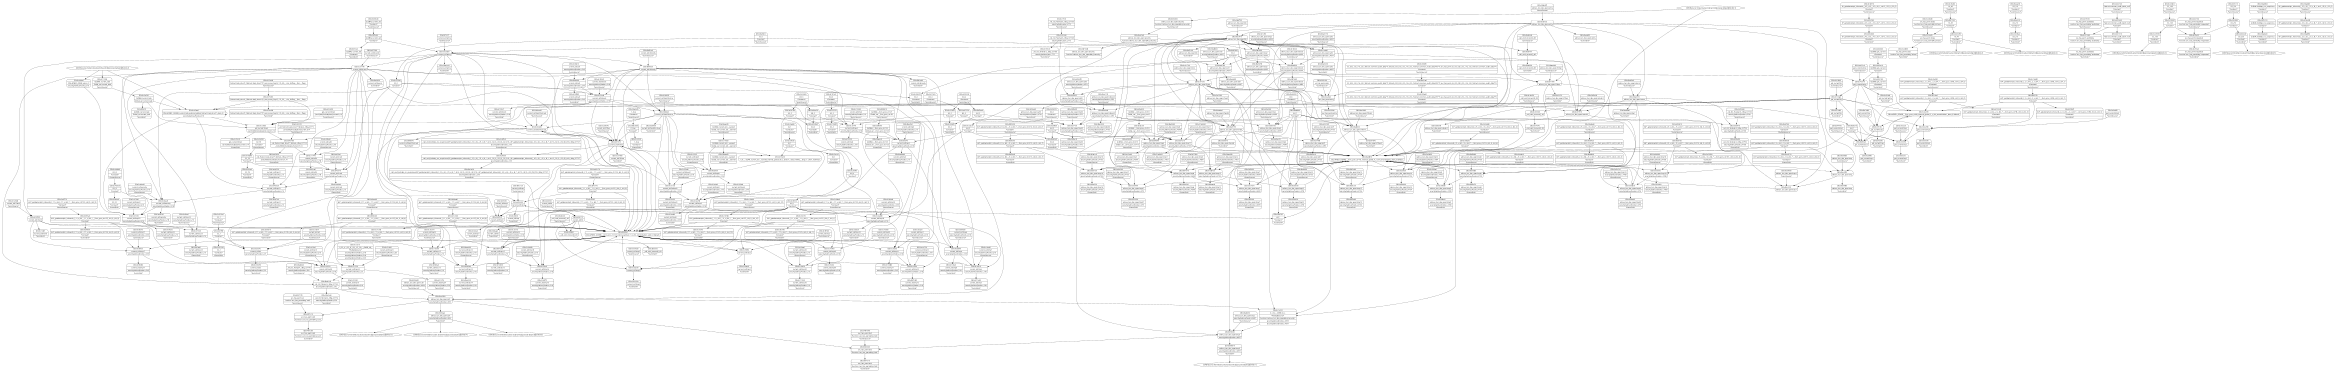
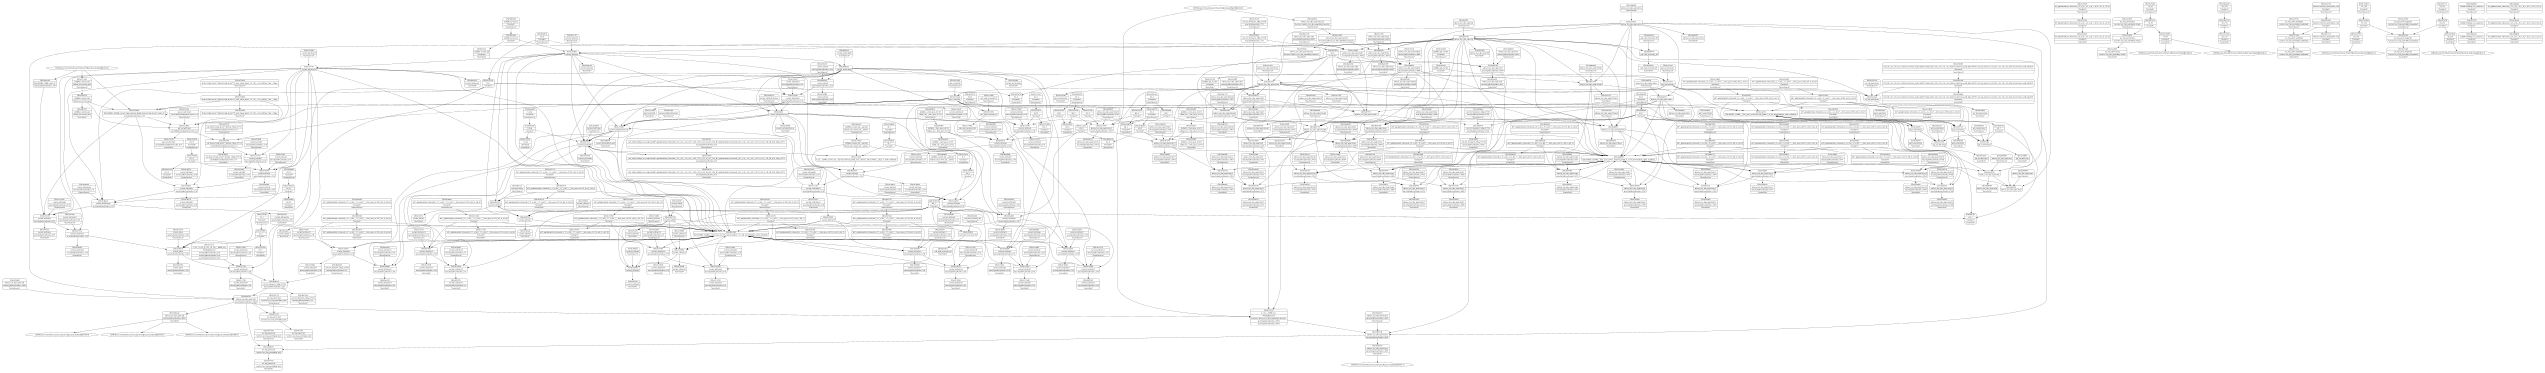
(1045, 53) -> none
(25, 212) -> (642, 227)
